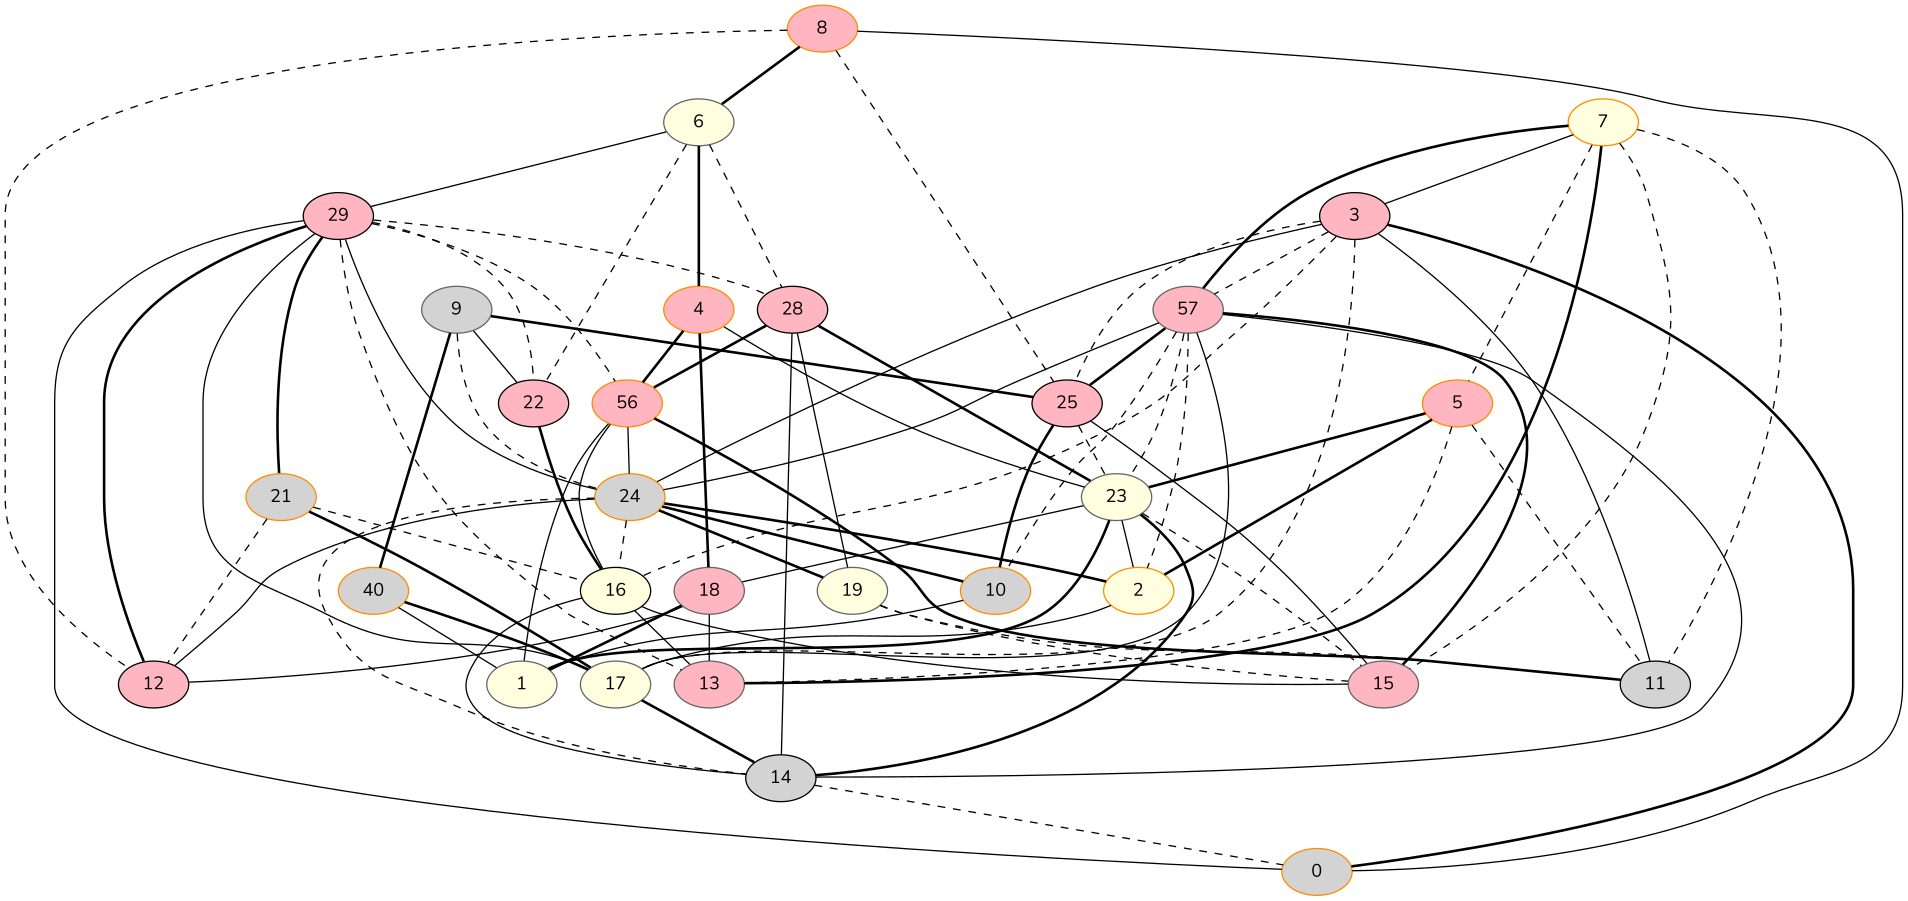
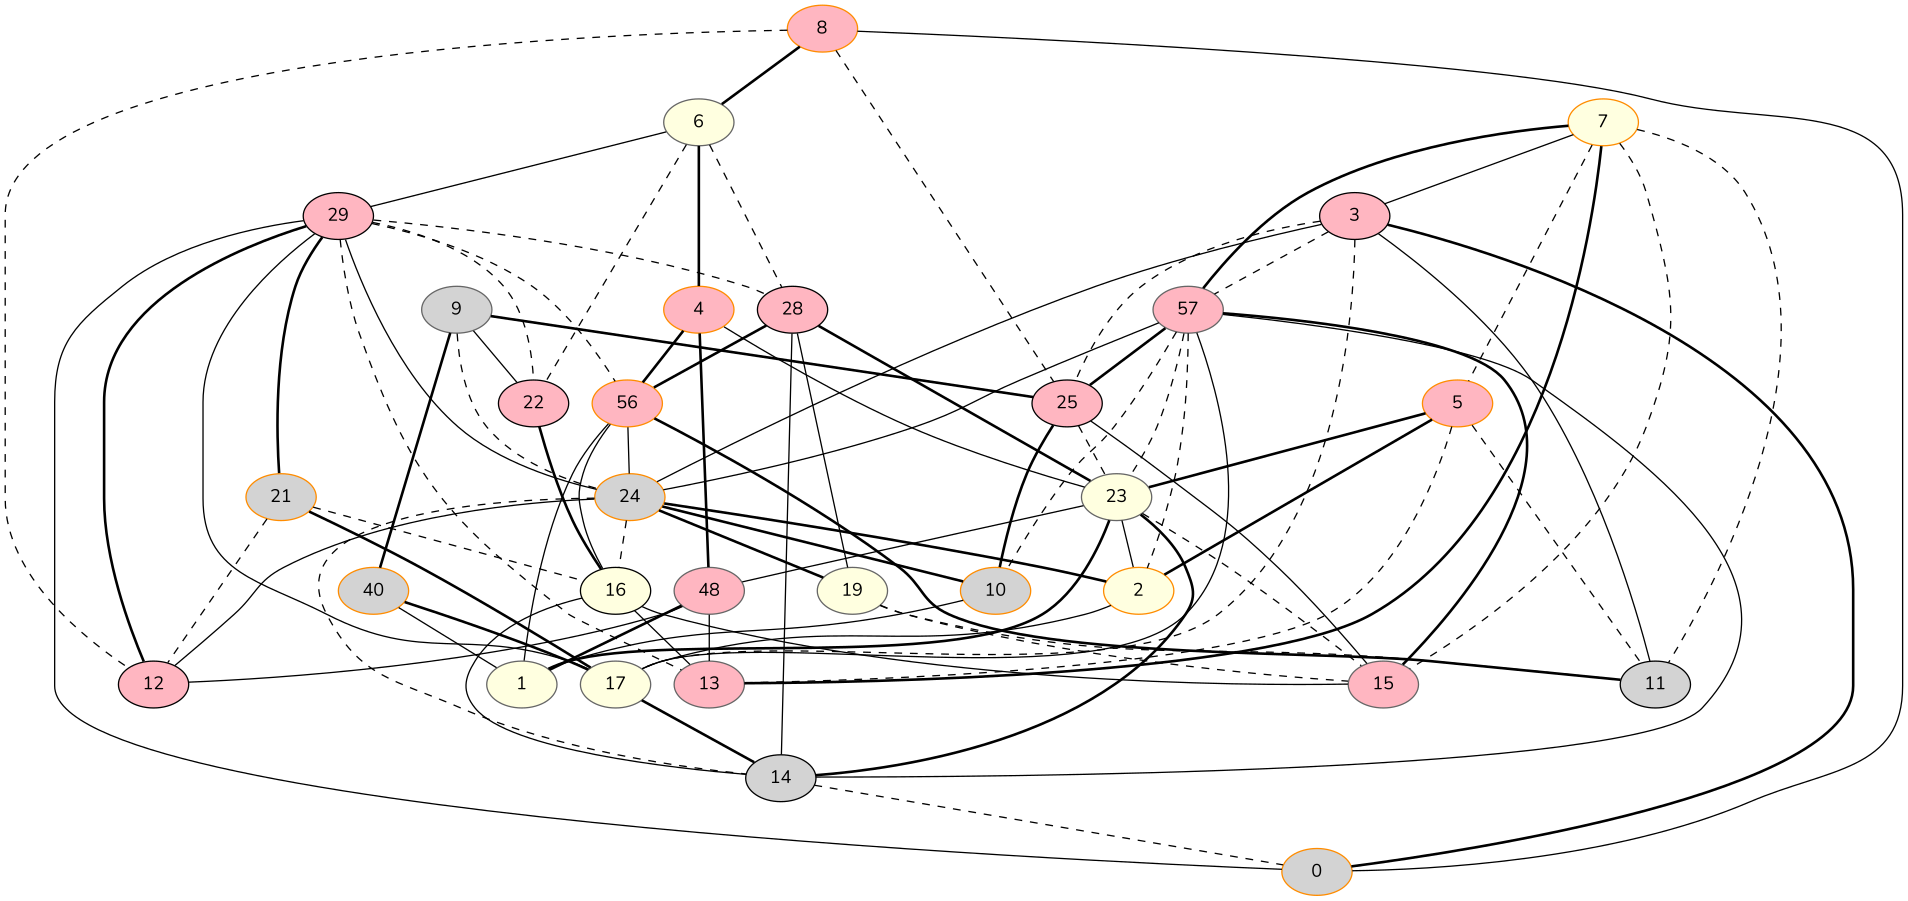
(1003, 475) -> none
(709, 591) -> (709, 591)
